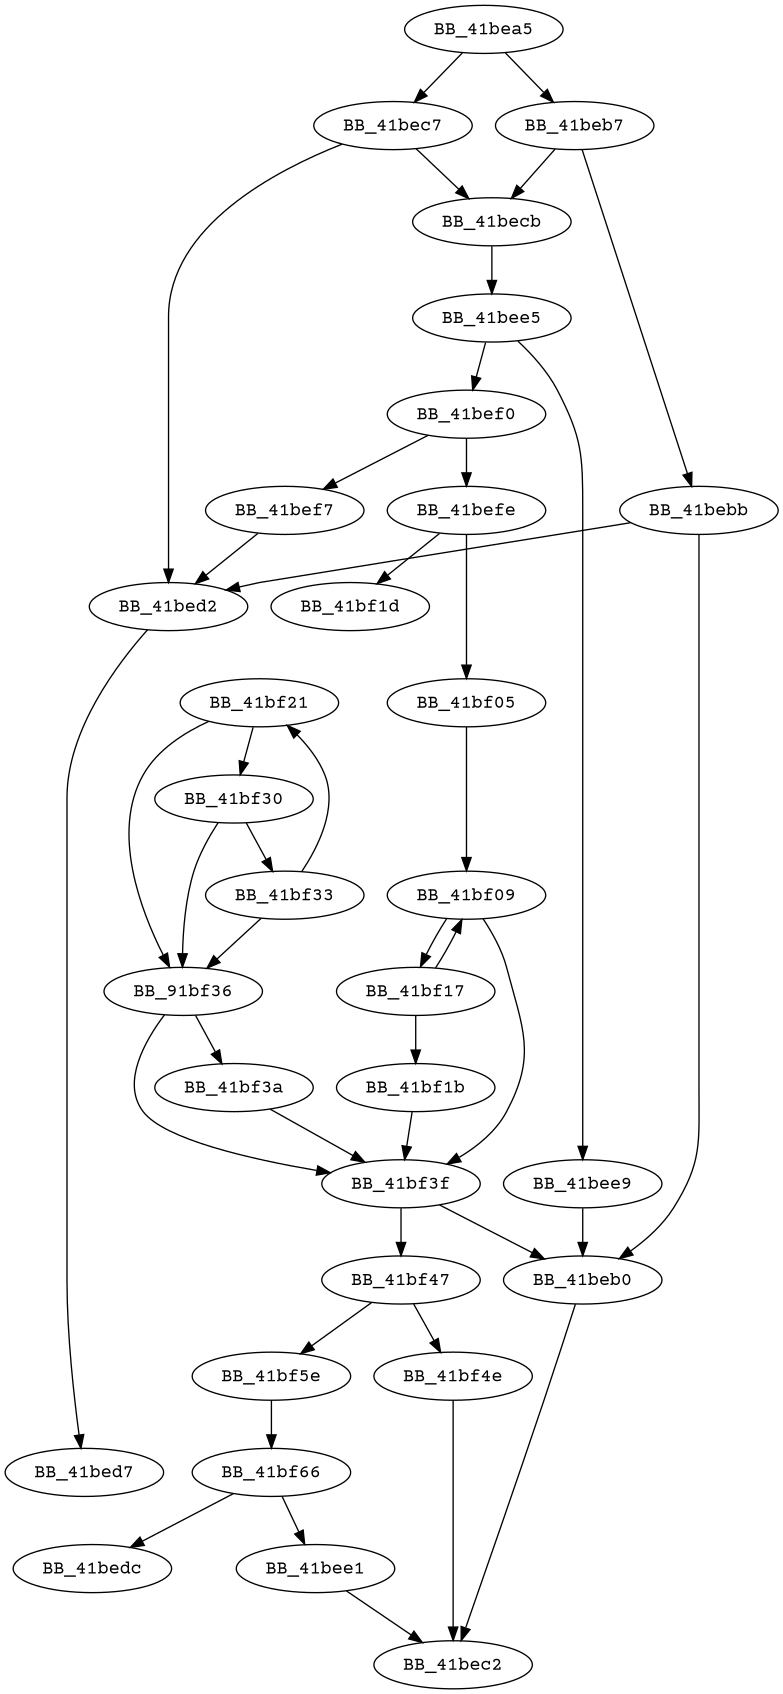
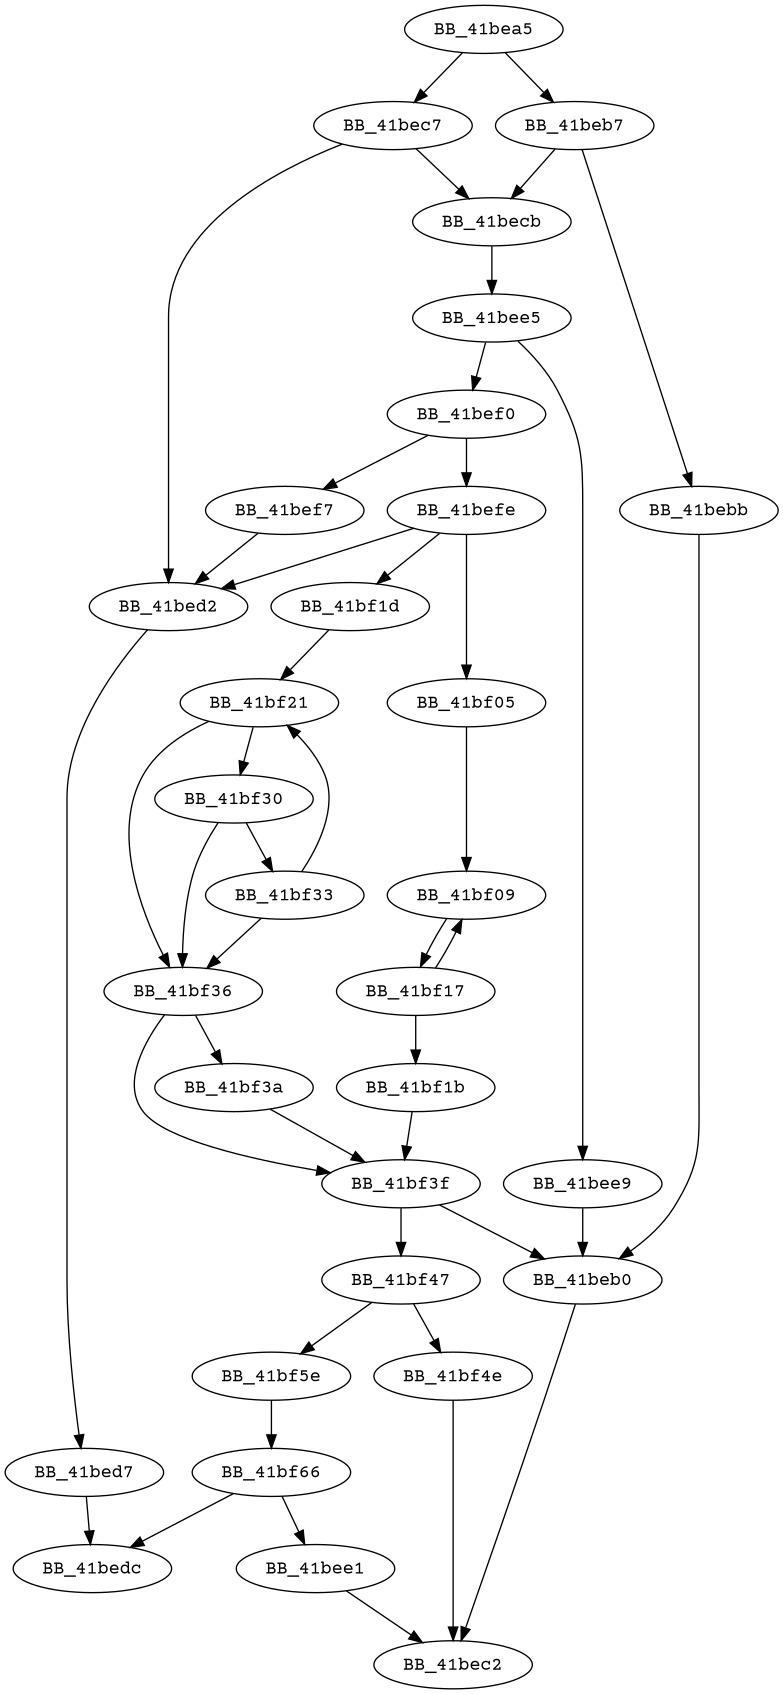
(435, 554) -> (324, 556)
none -> (310, 650)
(183, 991) -> (183, 991)
(524, 1046) -> none
none -> (88, 1514)
